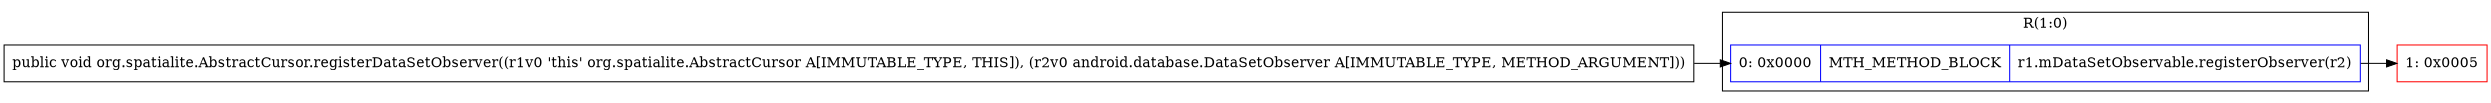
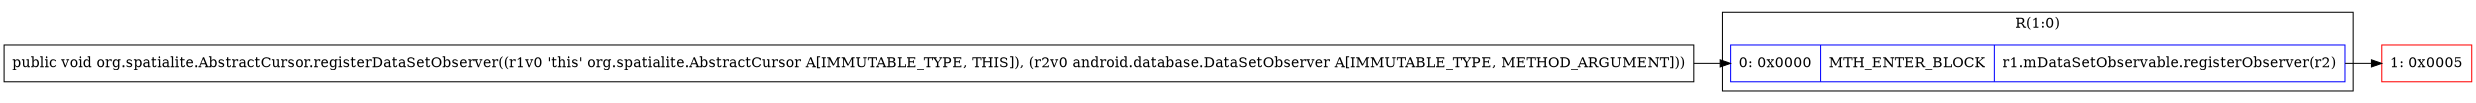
(1915, 63) -> (1907, 63)
